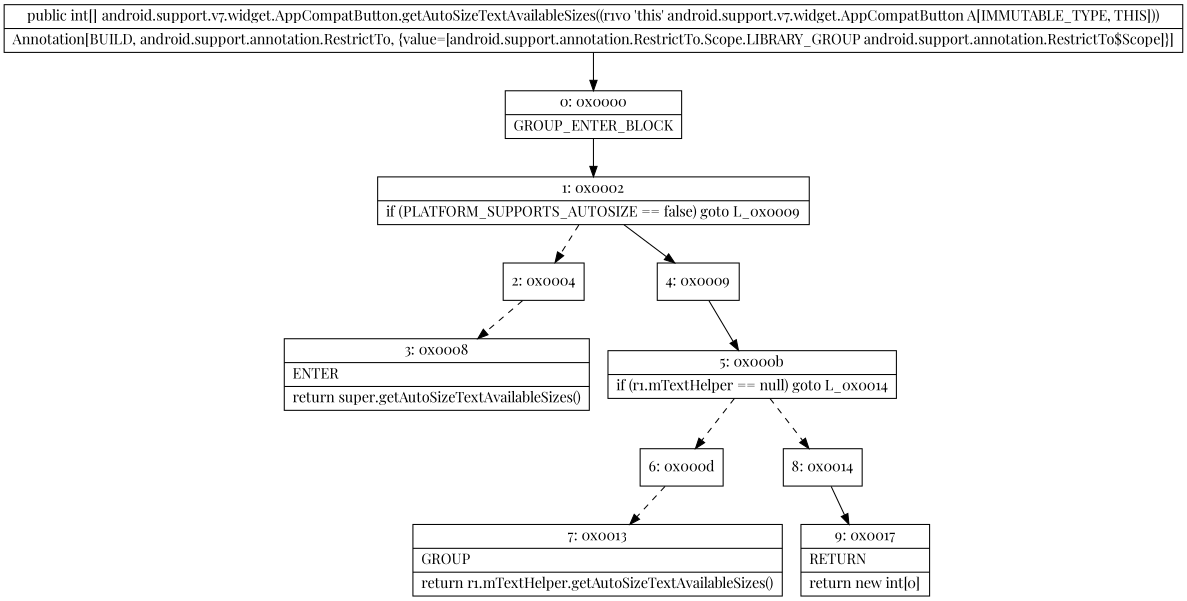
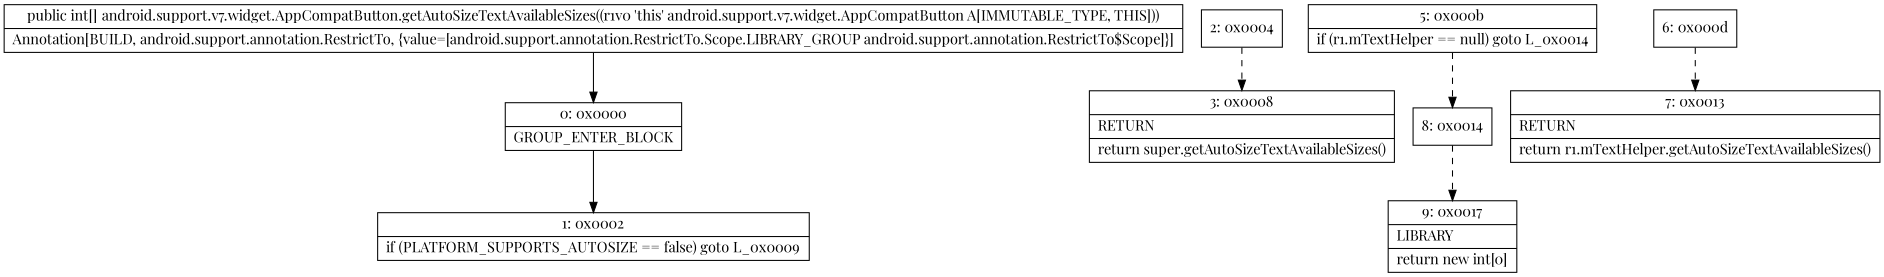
(570, 239) -> none
(698, 282) -> none
(316, 374) -> (1126, 126)
(718, 419) -> none
(838, 501) -> (1453, 168)
(446, 560) -> (1547, 126)
(838, 560) -> (1425, 236)
